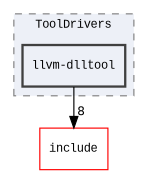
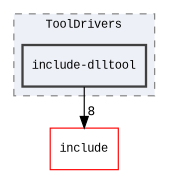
(74, 66) -> (84, 66)
